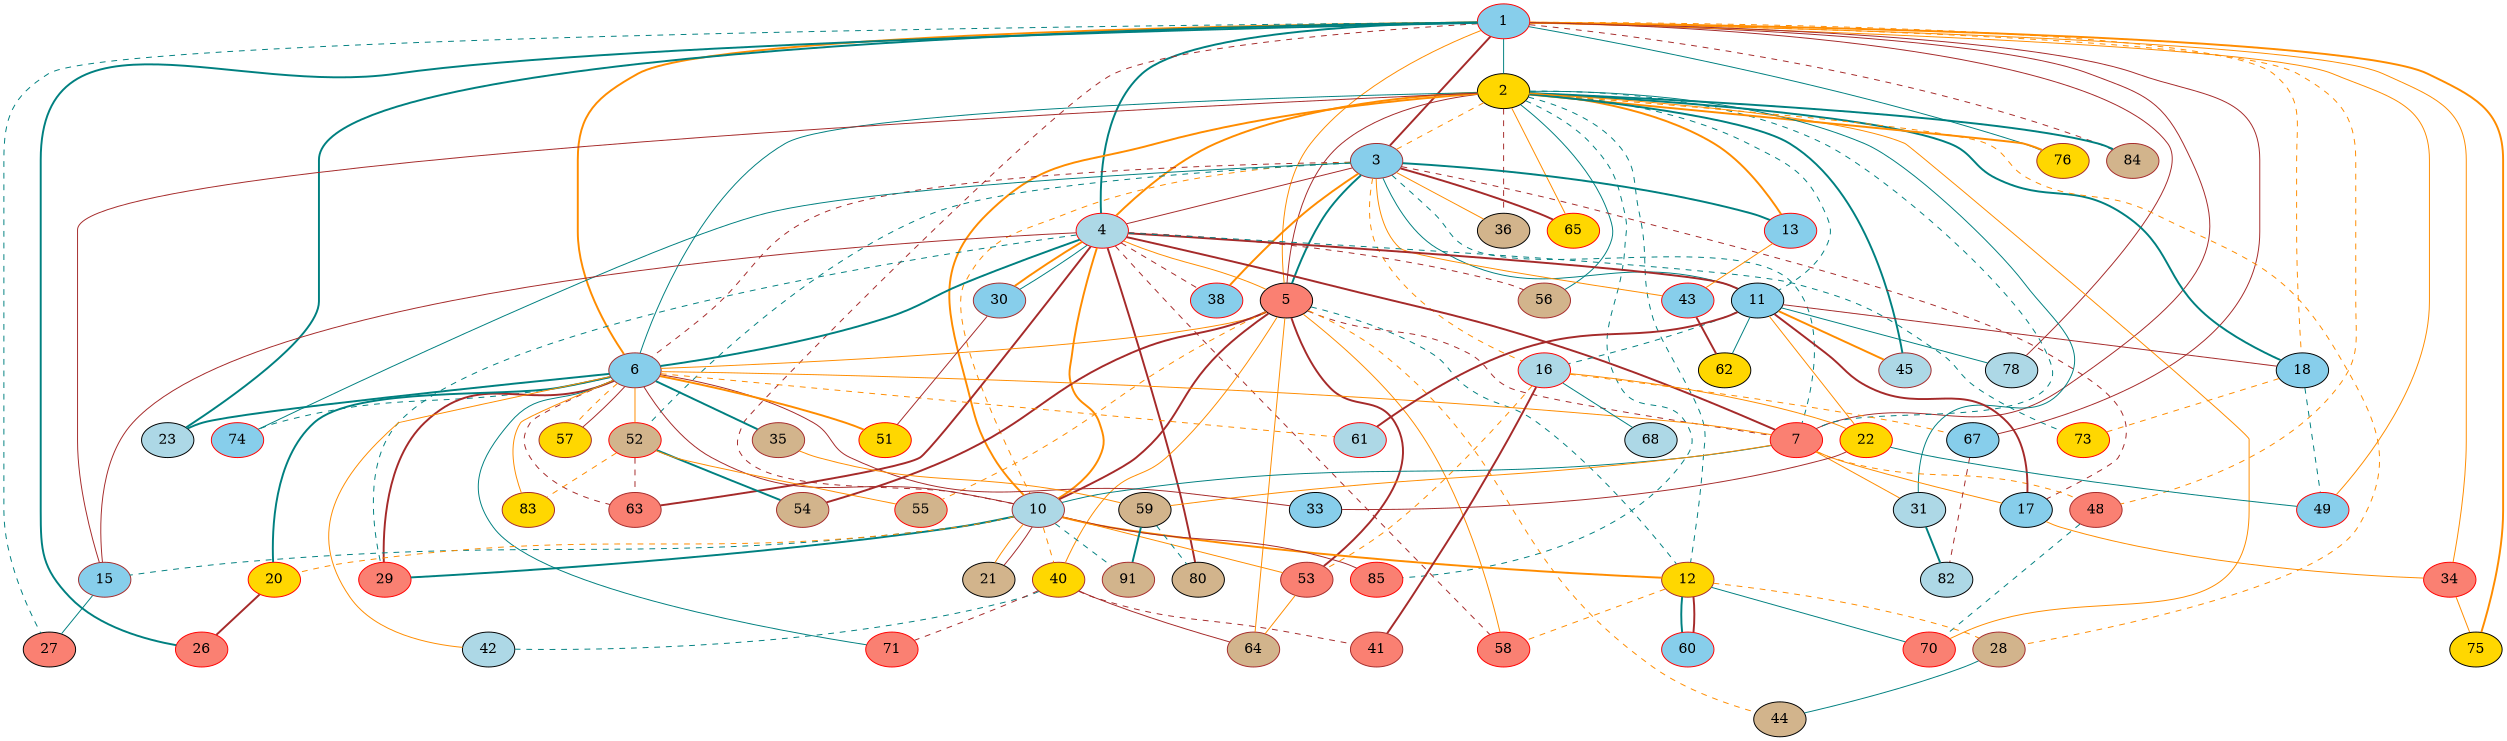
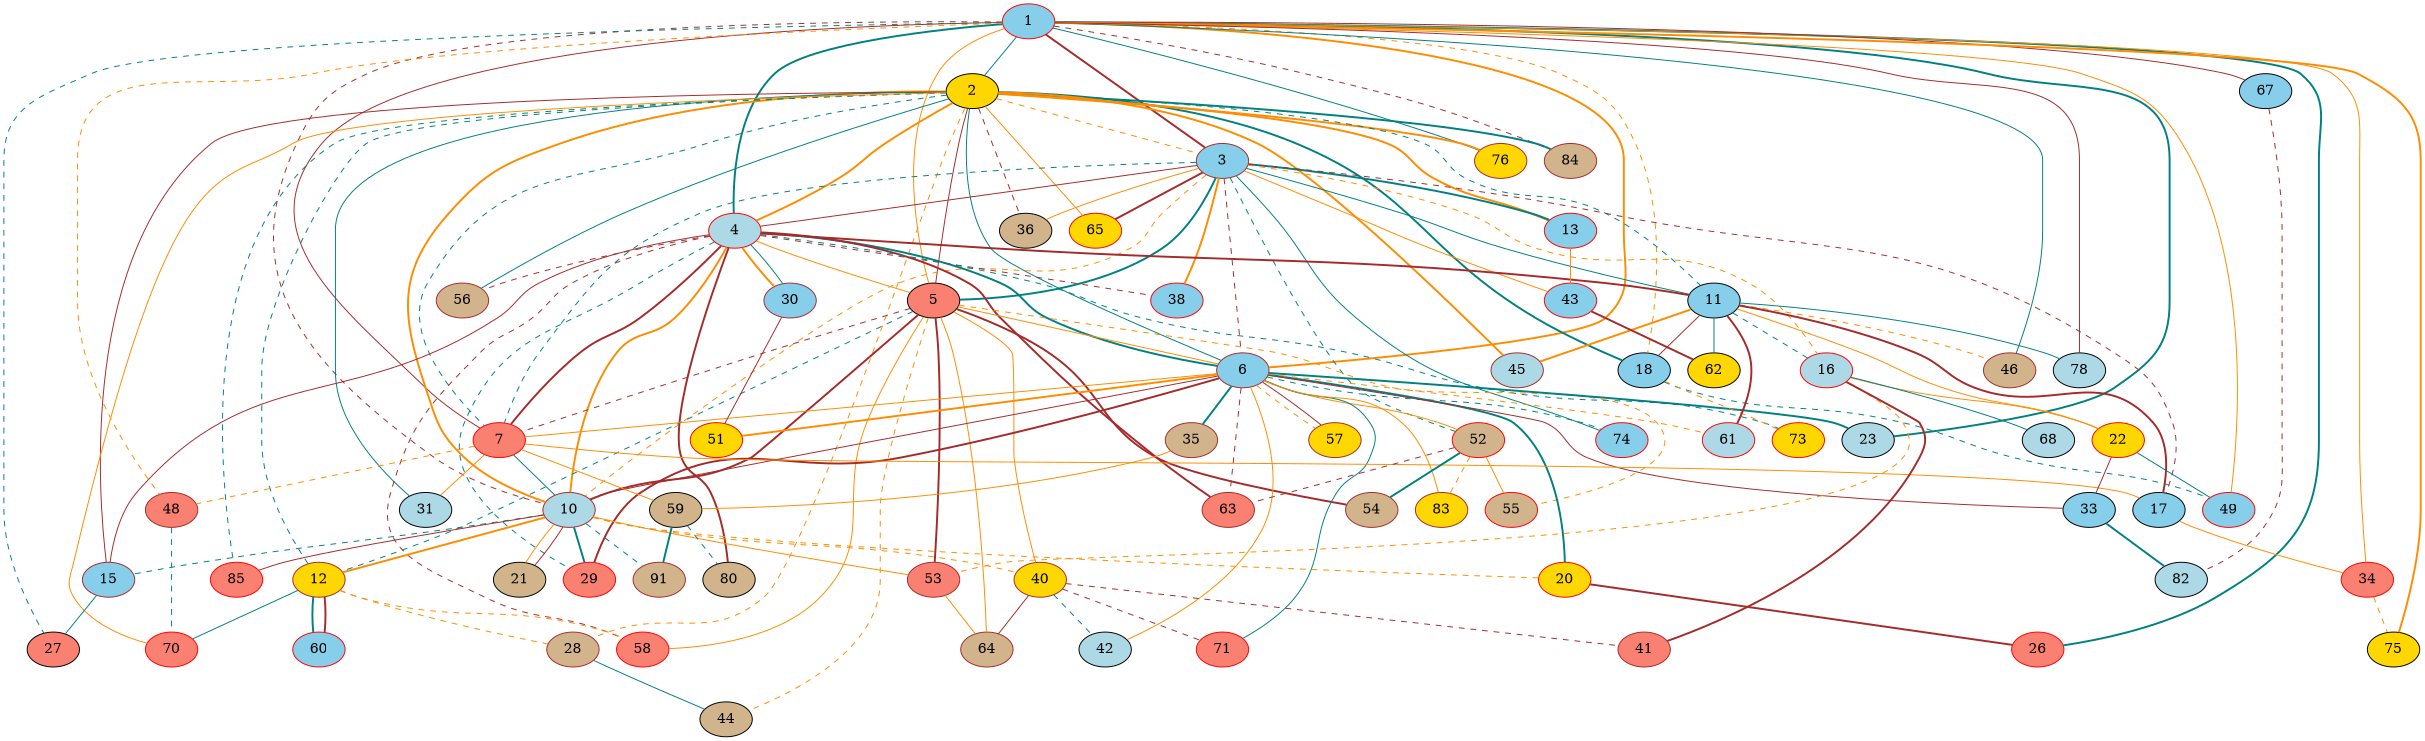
(1780, 139) -> (1283, 159)
none -> (2010, 370)
(1788, 404) -> none
(1933, 545) -> (2135, 545)
(2463, 614) -> (2380, 614)
